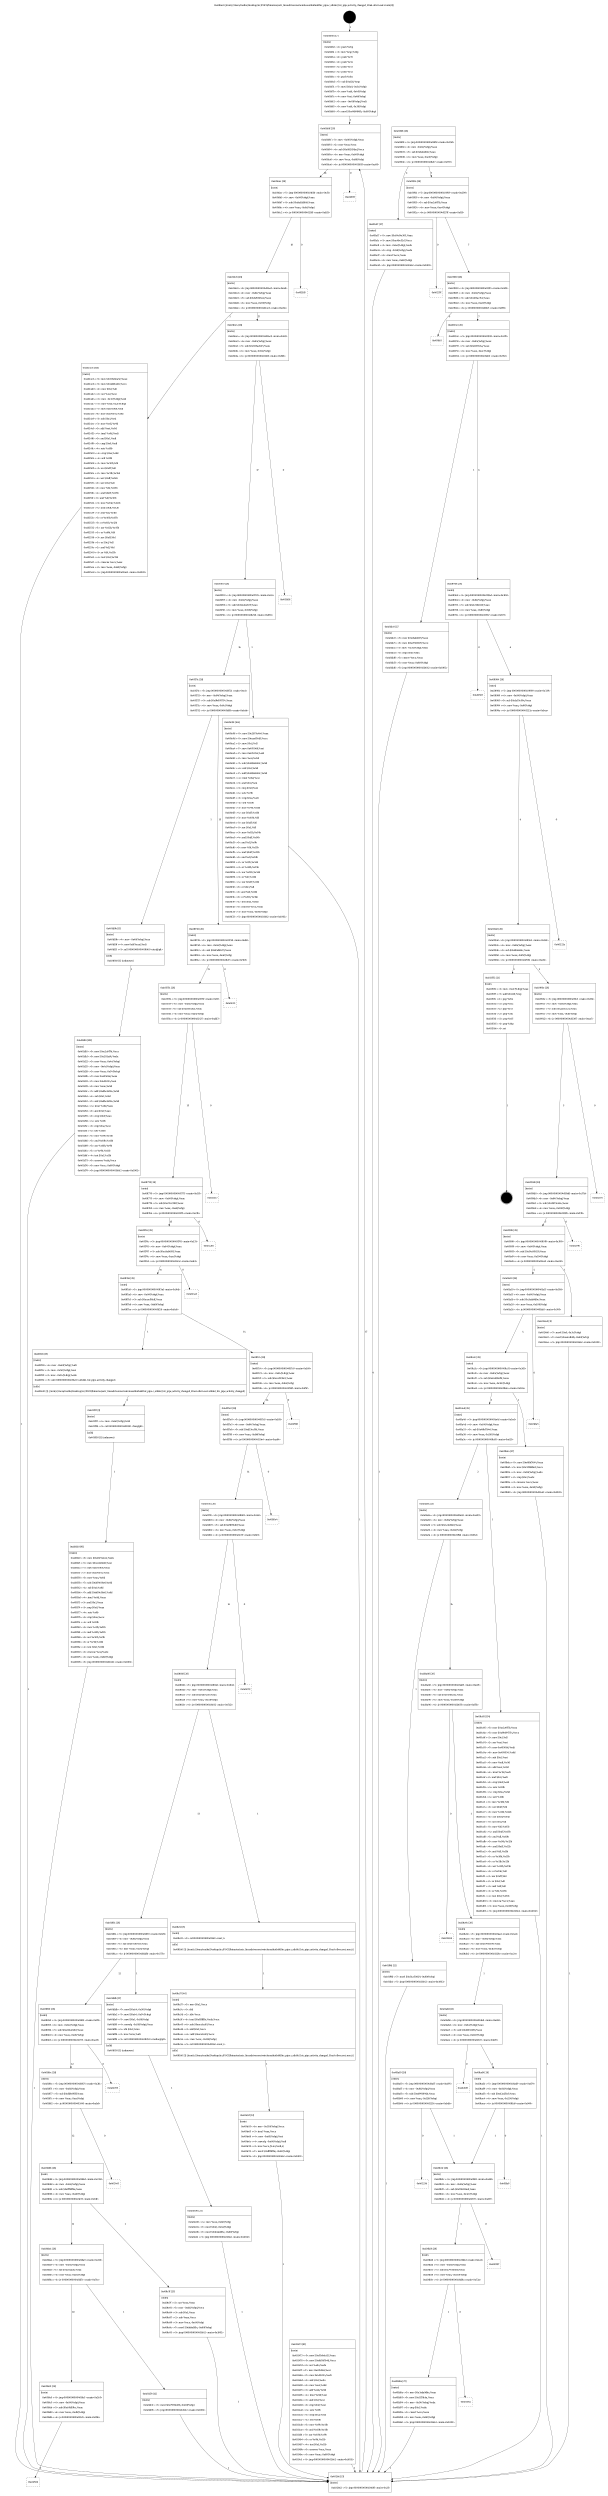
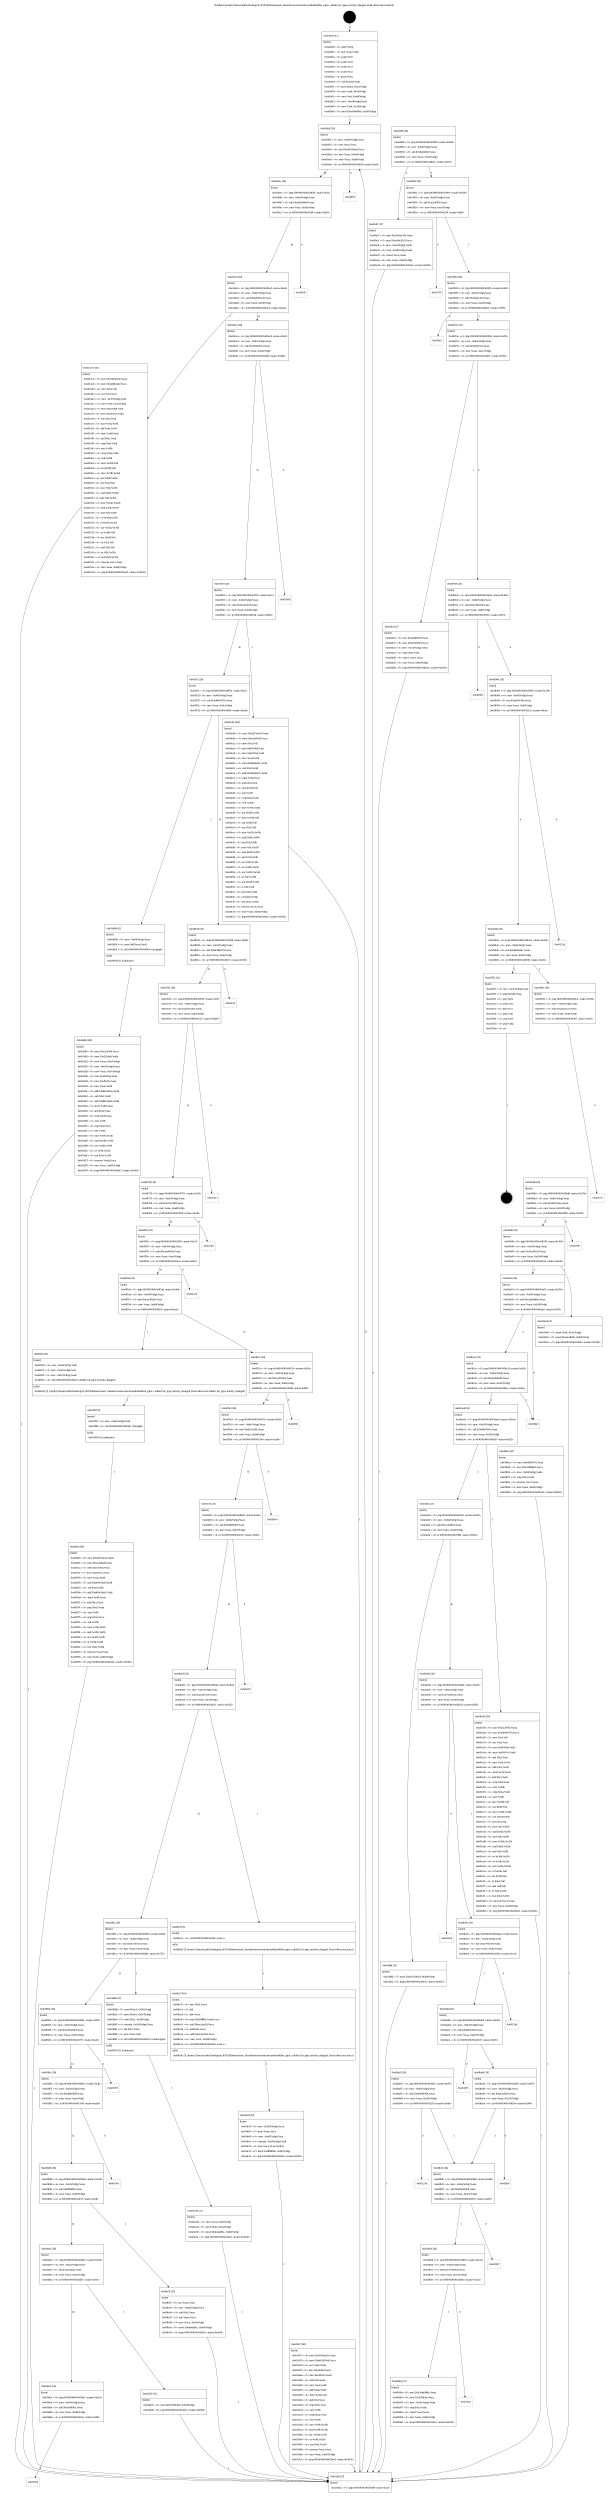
(560, 1100) -> none
(523, 1418) -> (527, 1405)
none -> (512, 2025)
(402, 2451) -> none
